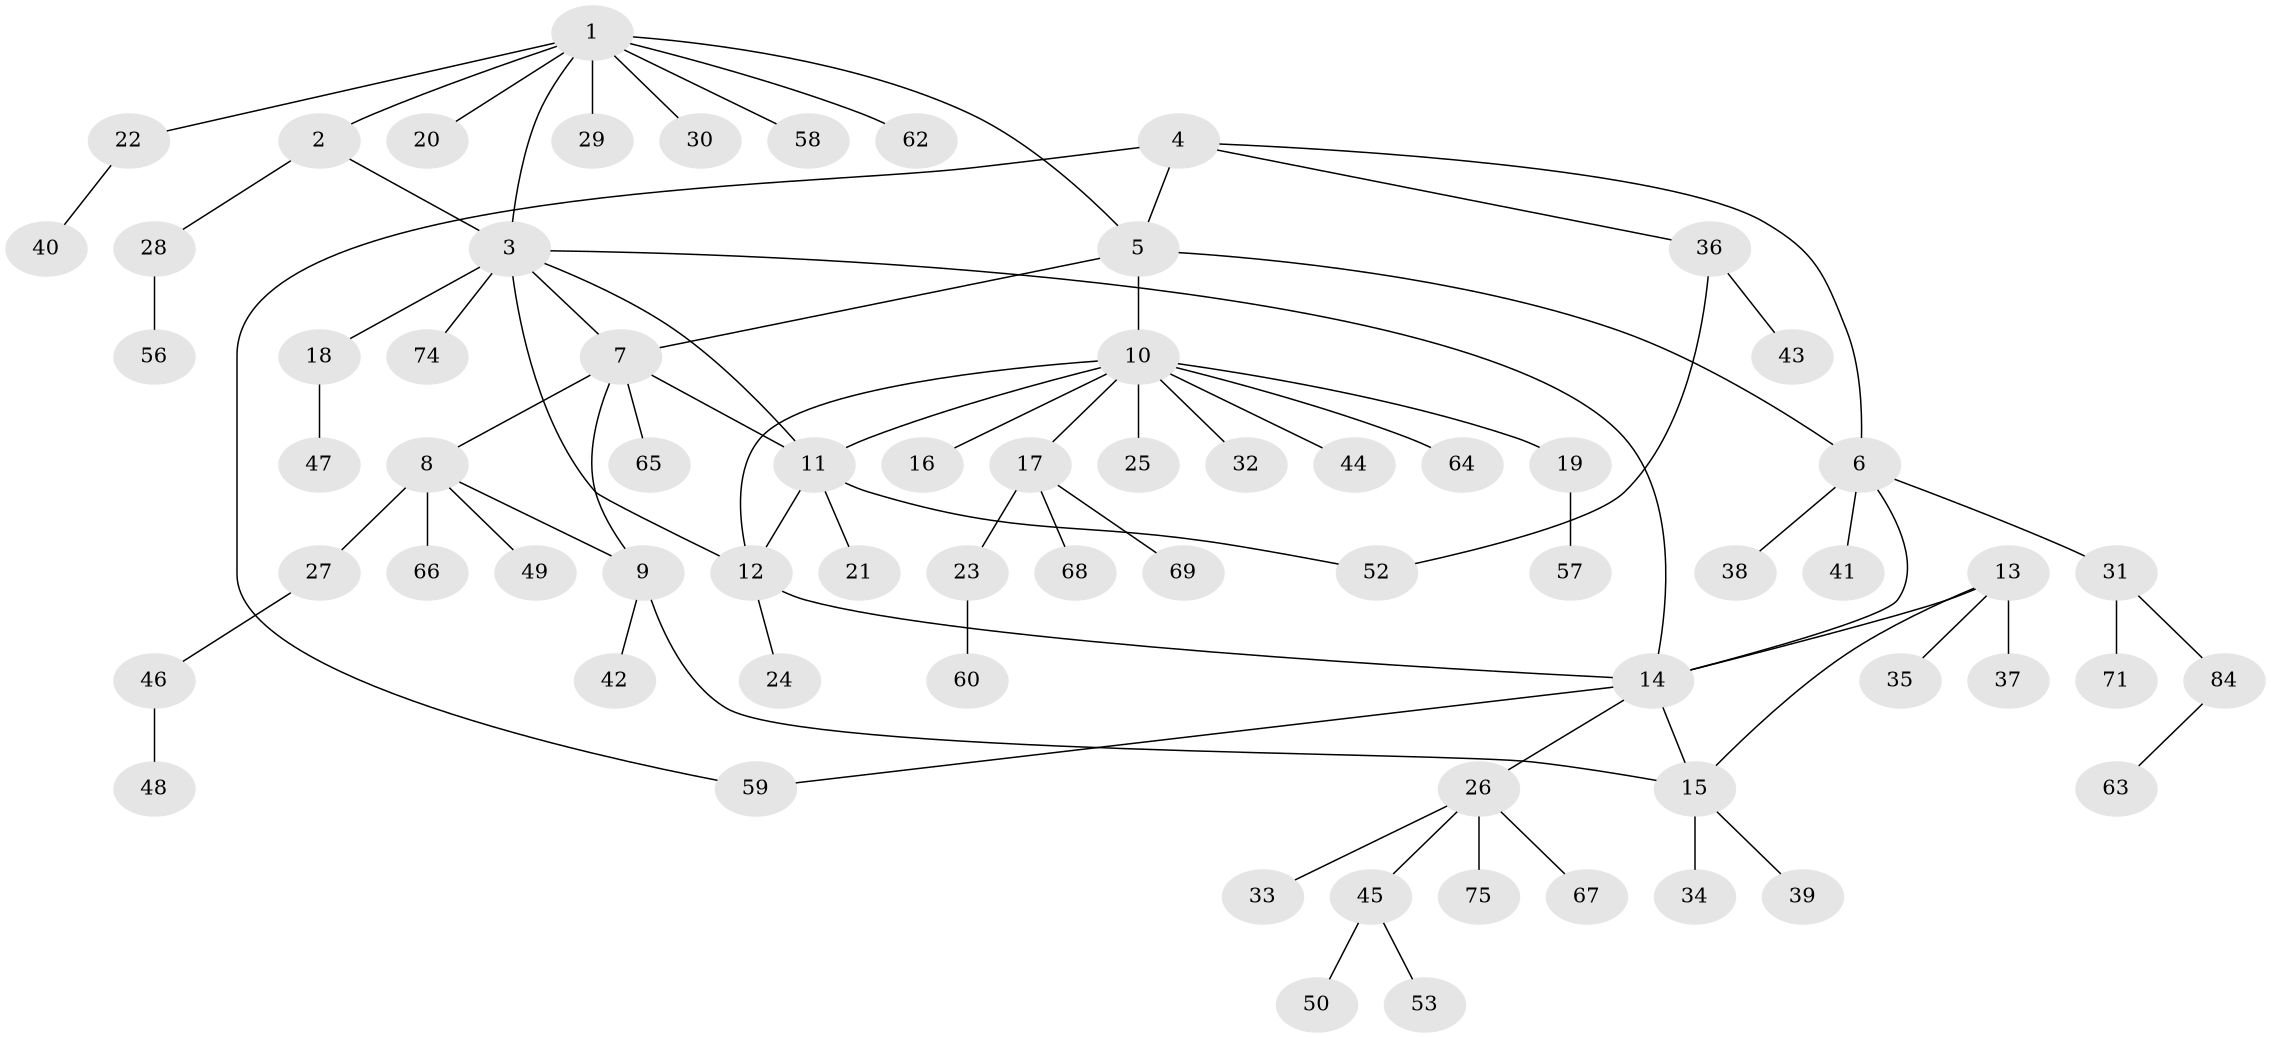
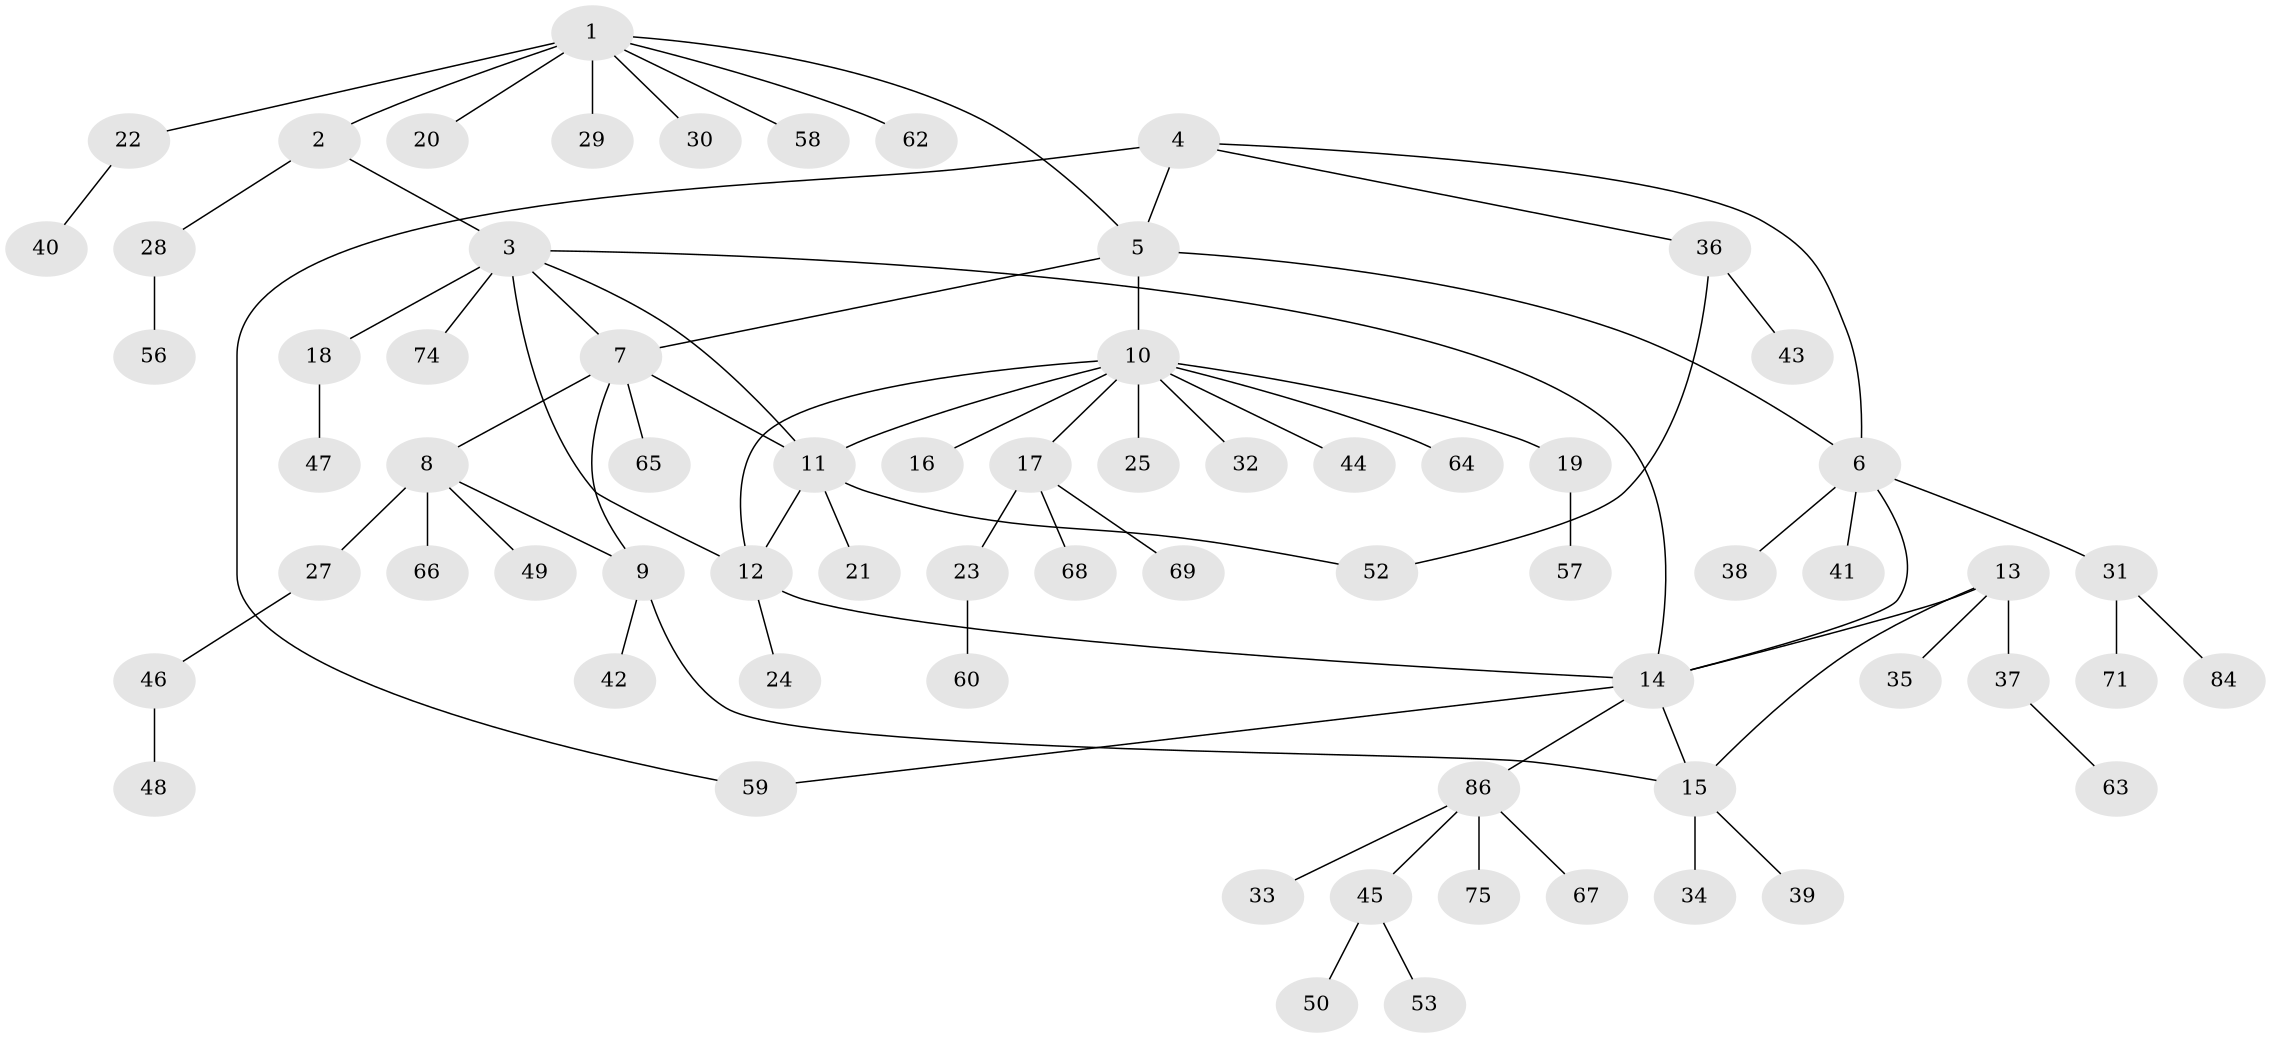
(531, 135) -> none
(2171, 735) -> (2062, 735)
(1479, 789) -> (1479, 789)
